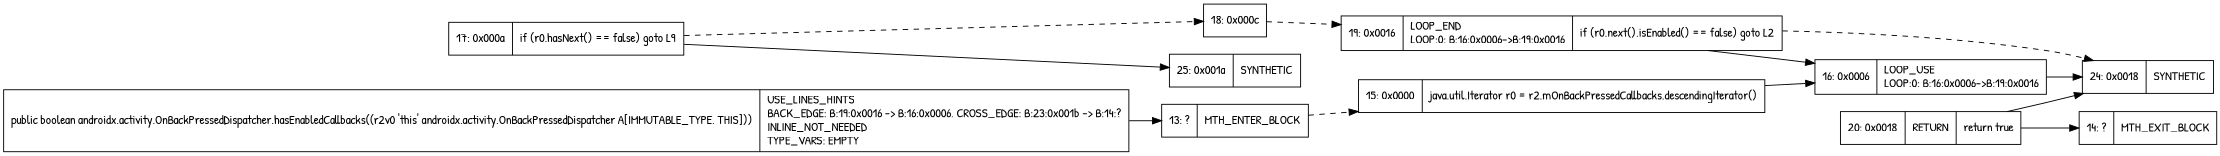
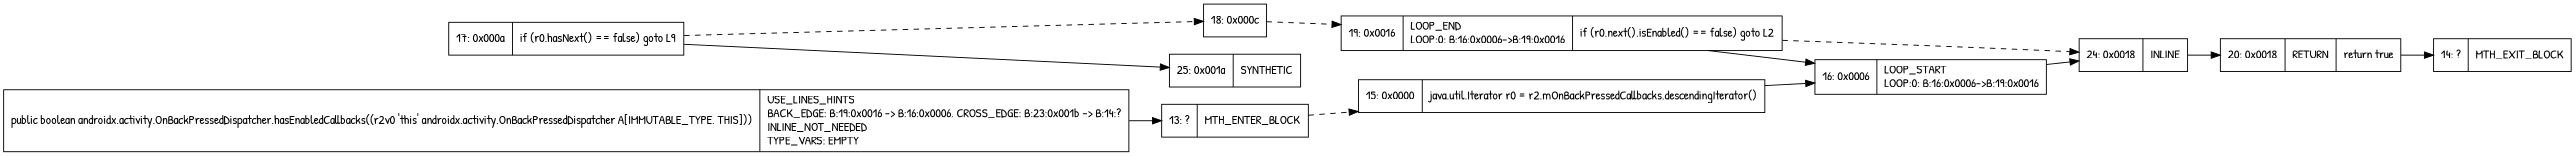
(1910, 70) -> (1916, 70)
(2180, 77) -> (2165, 55)
(2041, 104) -> (2199, 55)
